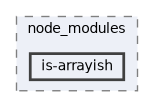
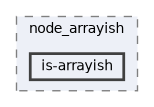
(77, 30) -> (77, 30)
